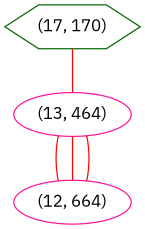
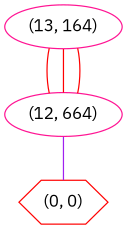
(73, 27) -> none
(73, 114) -> (63, 27)
none -> (63, 202)
